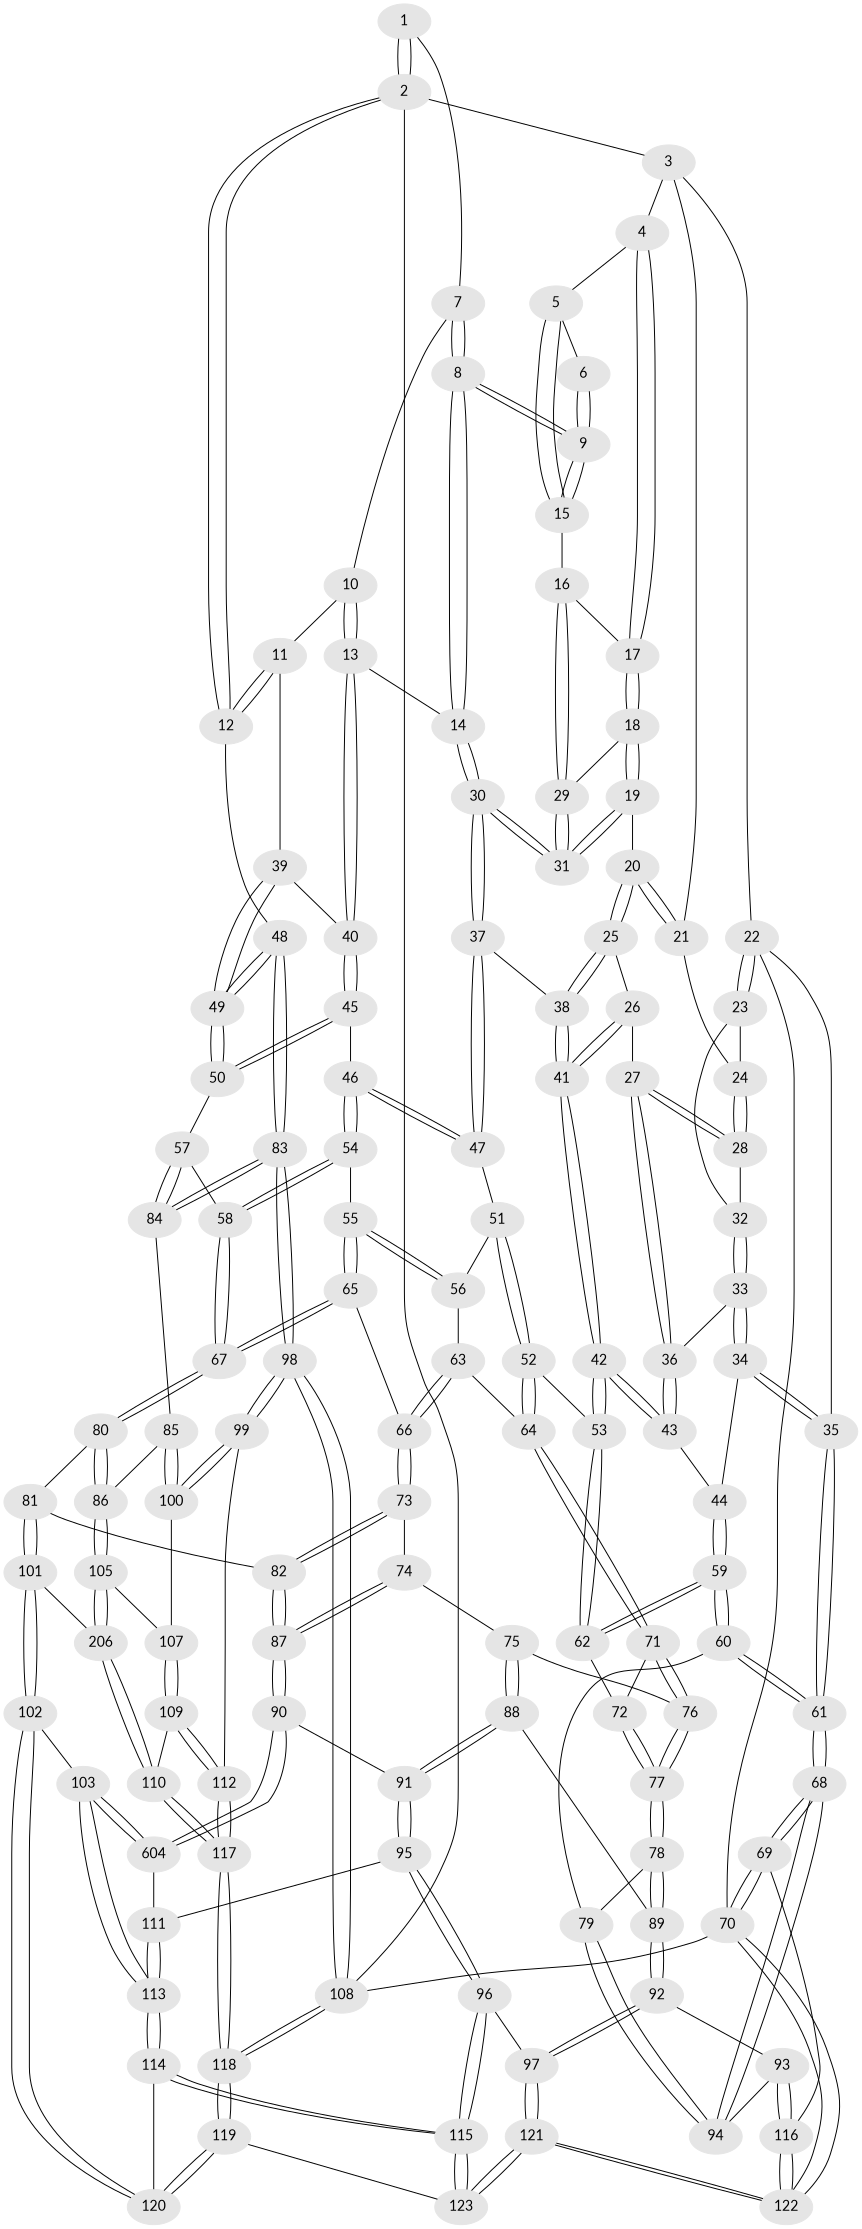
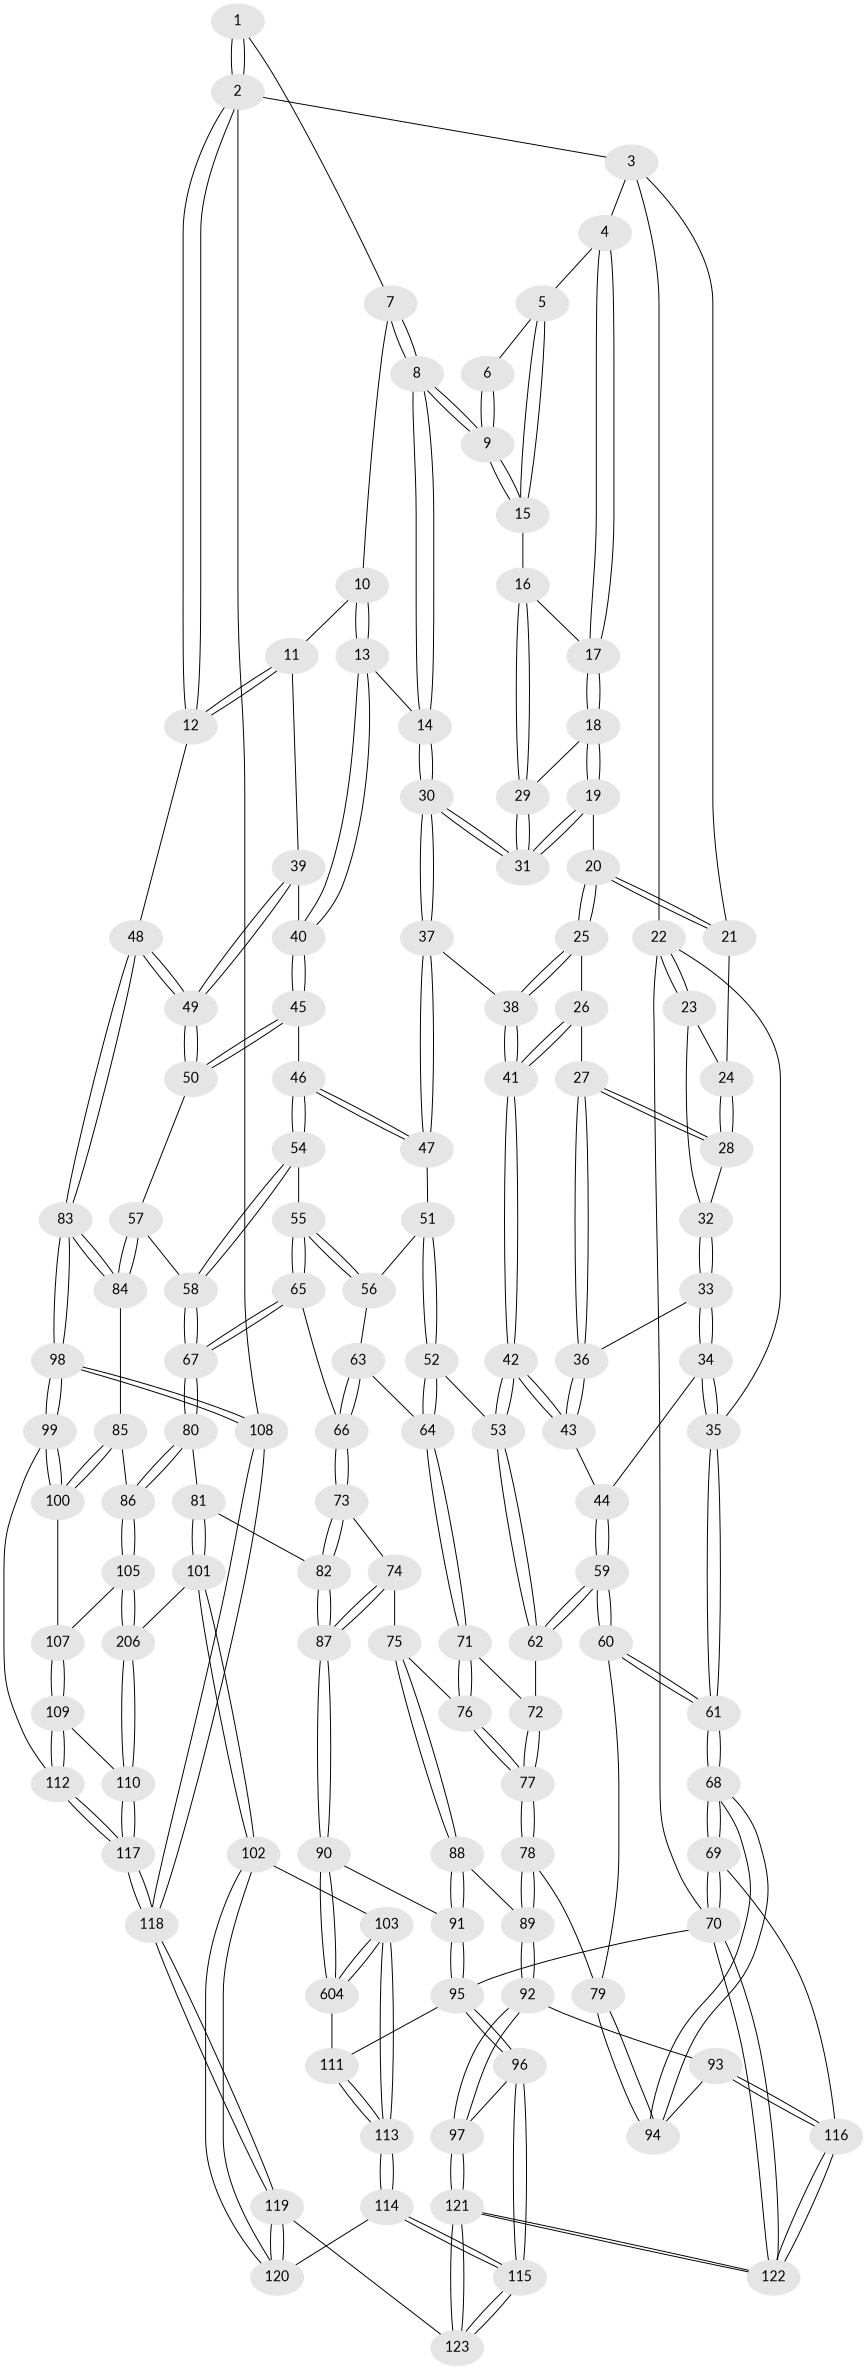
(539, 1969) -> (576, 1954)
